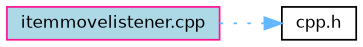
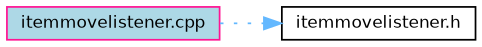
(319, 23) -> (379, 23)
